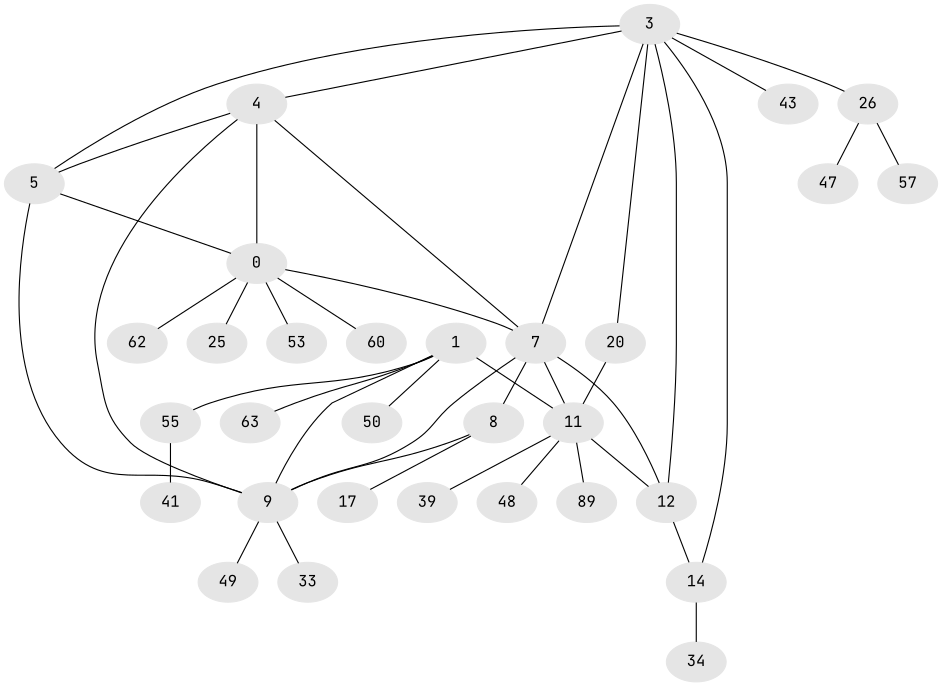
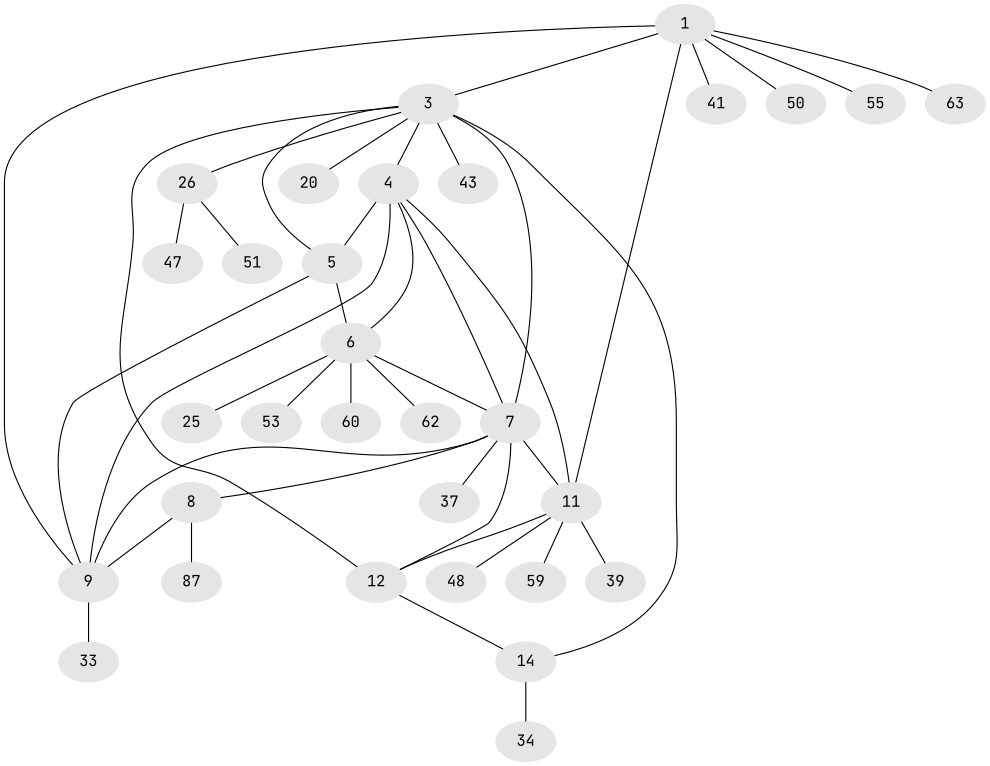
none -> (557, 64)
(908, 184) -> (252, 263)
(257, 263) -> (351, 343)
(597, 378) -> (513, 327)
(170, 458) -> (701, 64)
(348, 503) -> (192, 582)
none -> (449, 503)
(587, 503) -> (536, 582)
(228, 582) -> none
